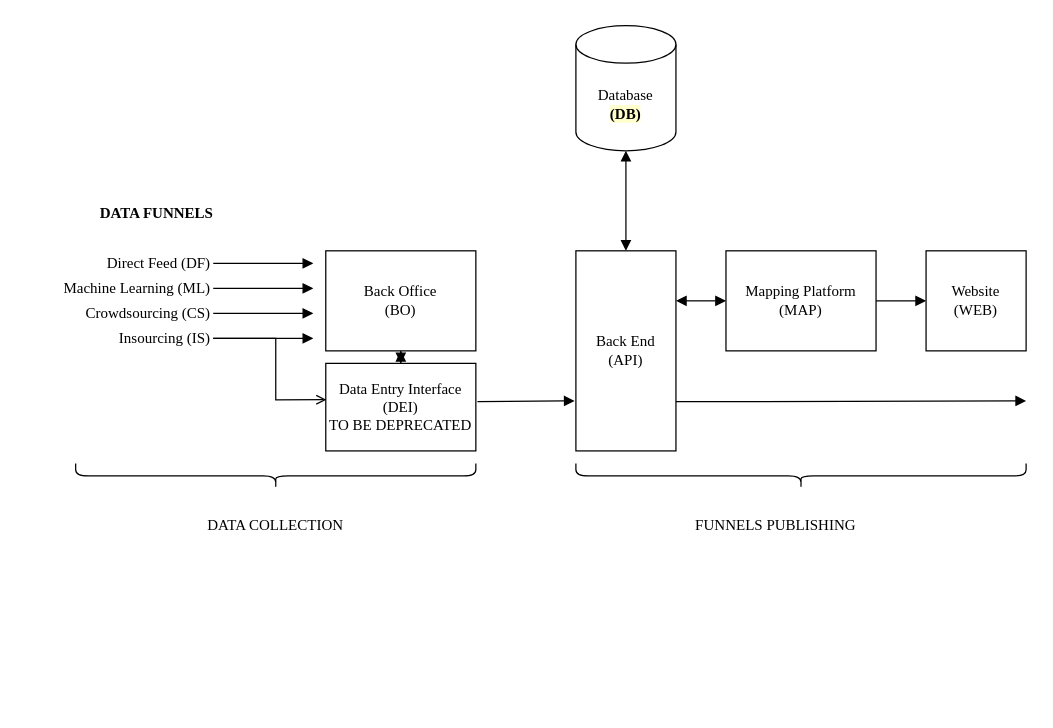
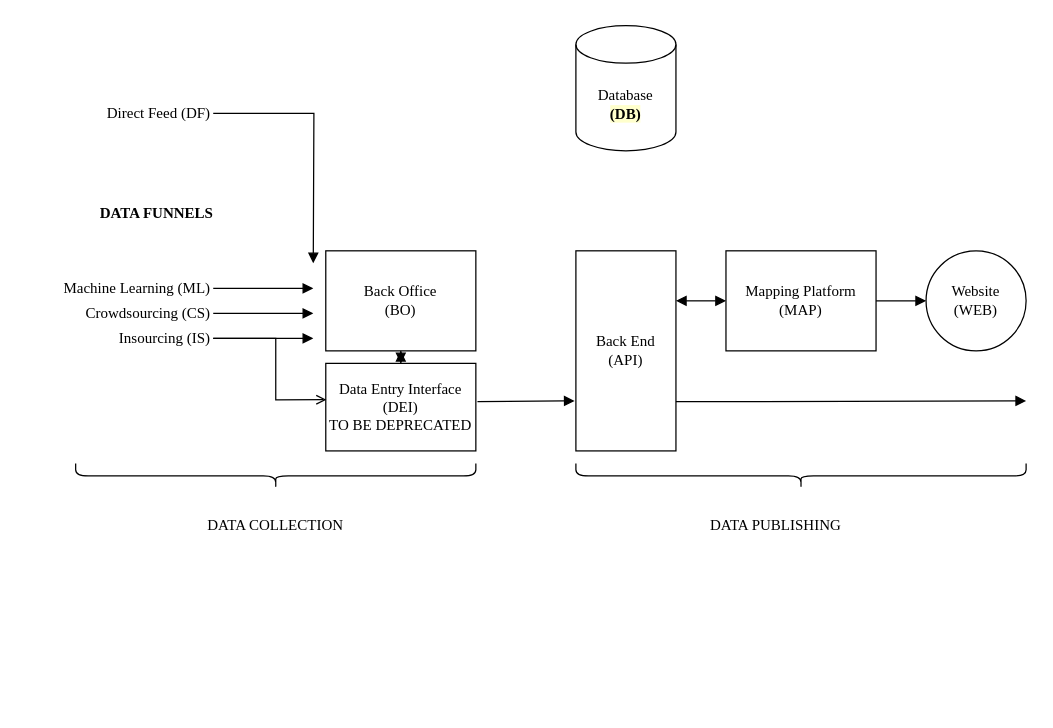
(626, 201) -> none
(132, 263) -> (132, 113)
(976, 301) -> (976, 301)
(776, 526) -> (776, 526)
